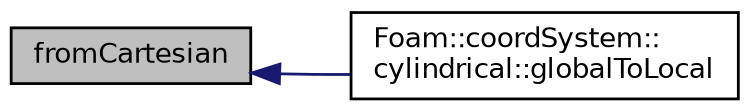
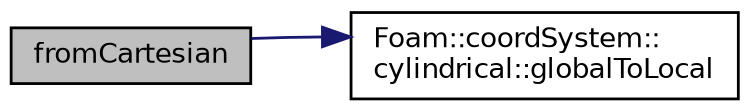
(315, 74) -> (287, 37)
